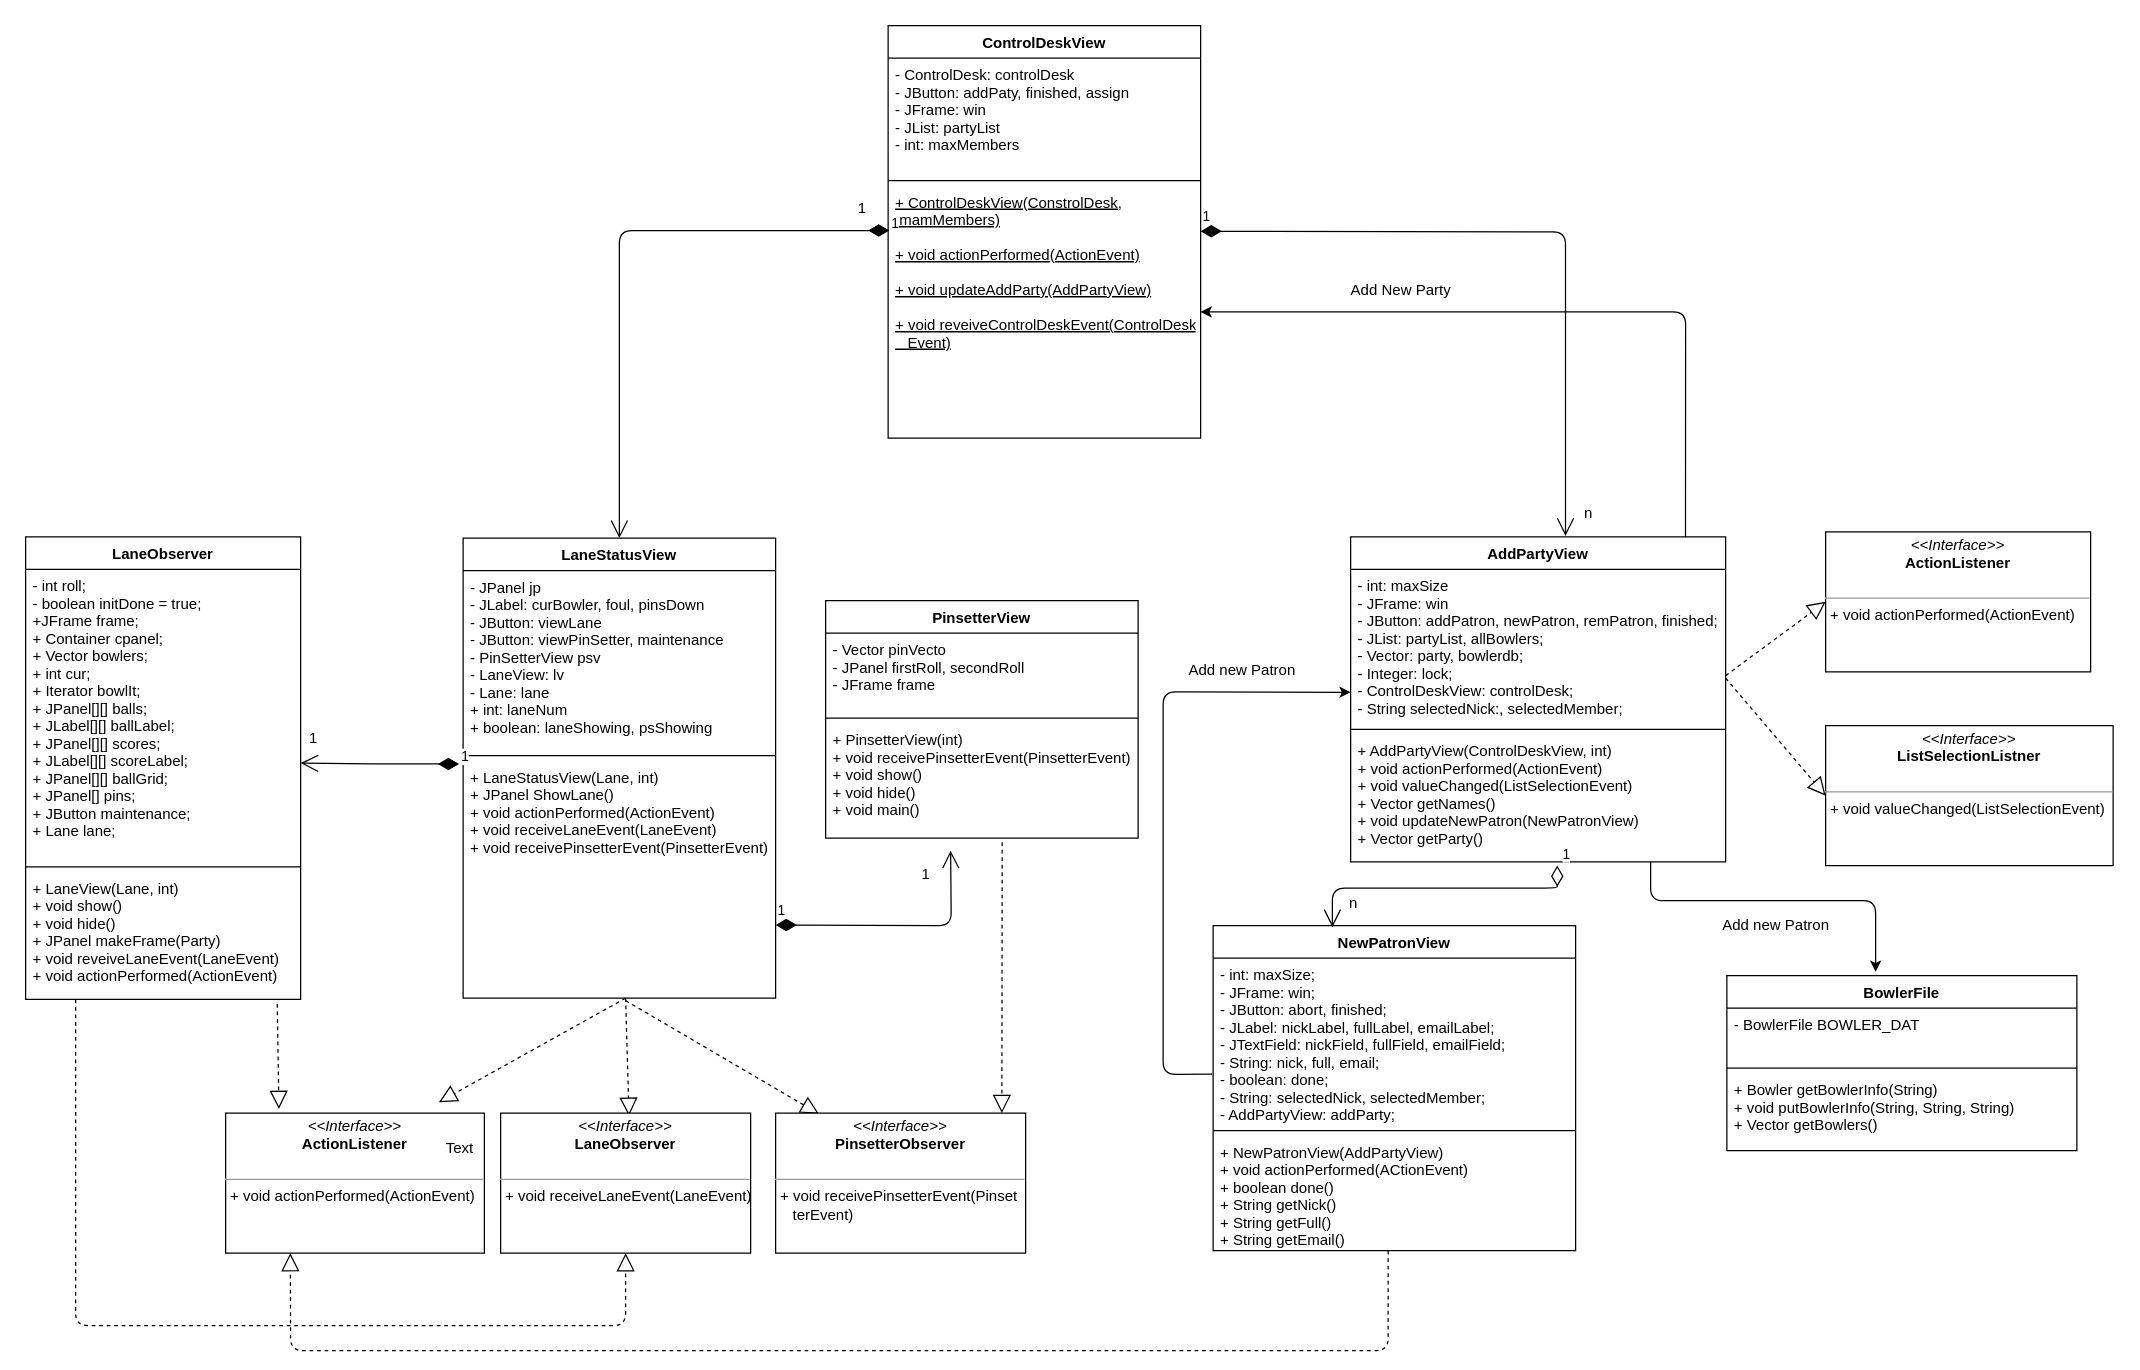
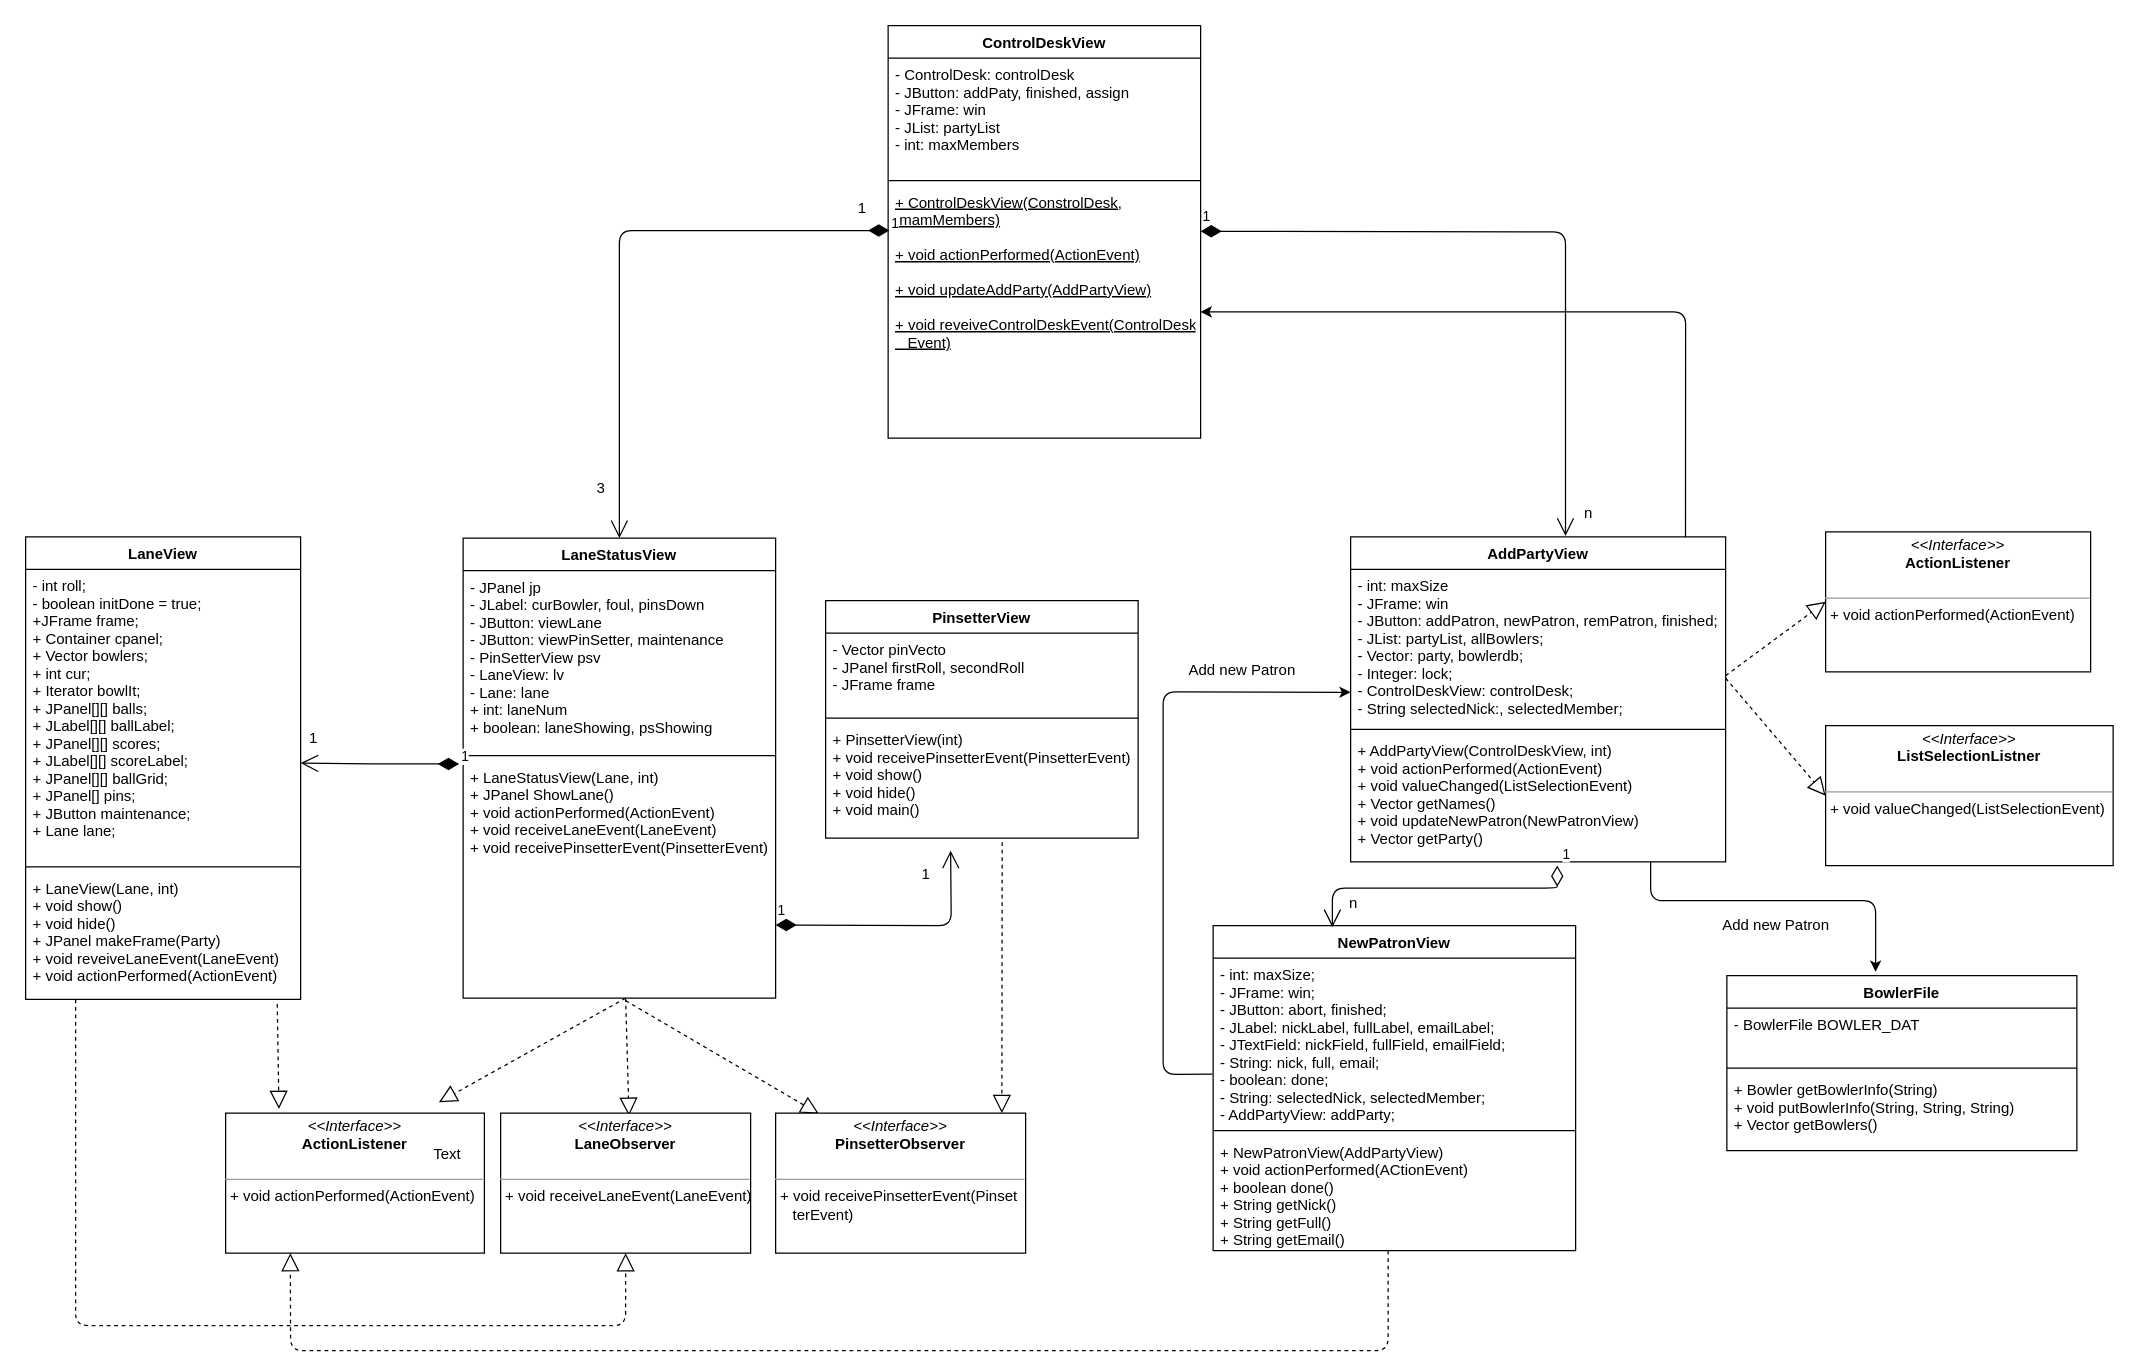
(1401, 291) -> none
none -> (601, 488)
(163, 554) -> (163, 554)
(459, 1148) -> (447, 1154)
